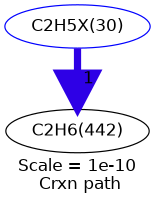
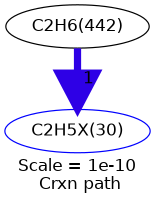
(78, 61) -> (78, 61)
